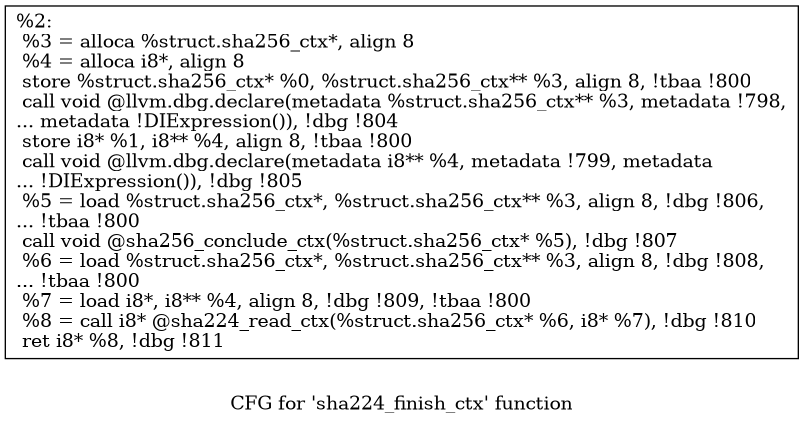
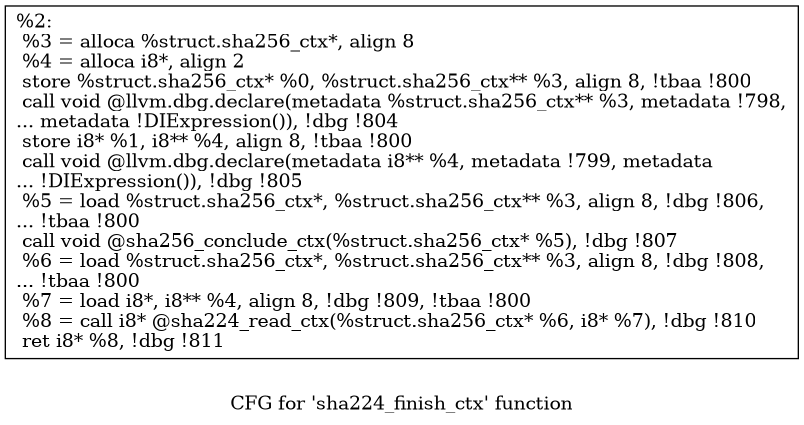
(130, 62) -> (130, 62)
